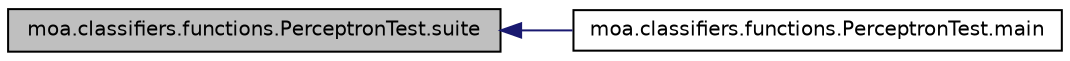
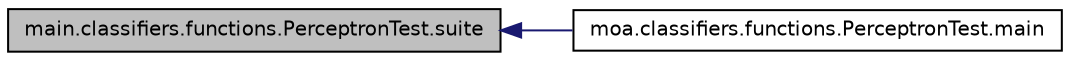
(254, 30) -> (254, 30)
